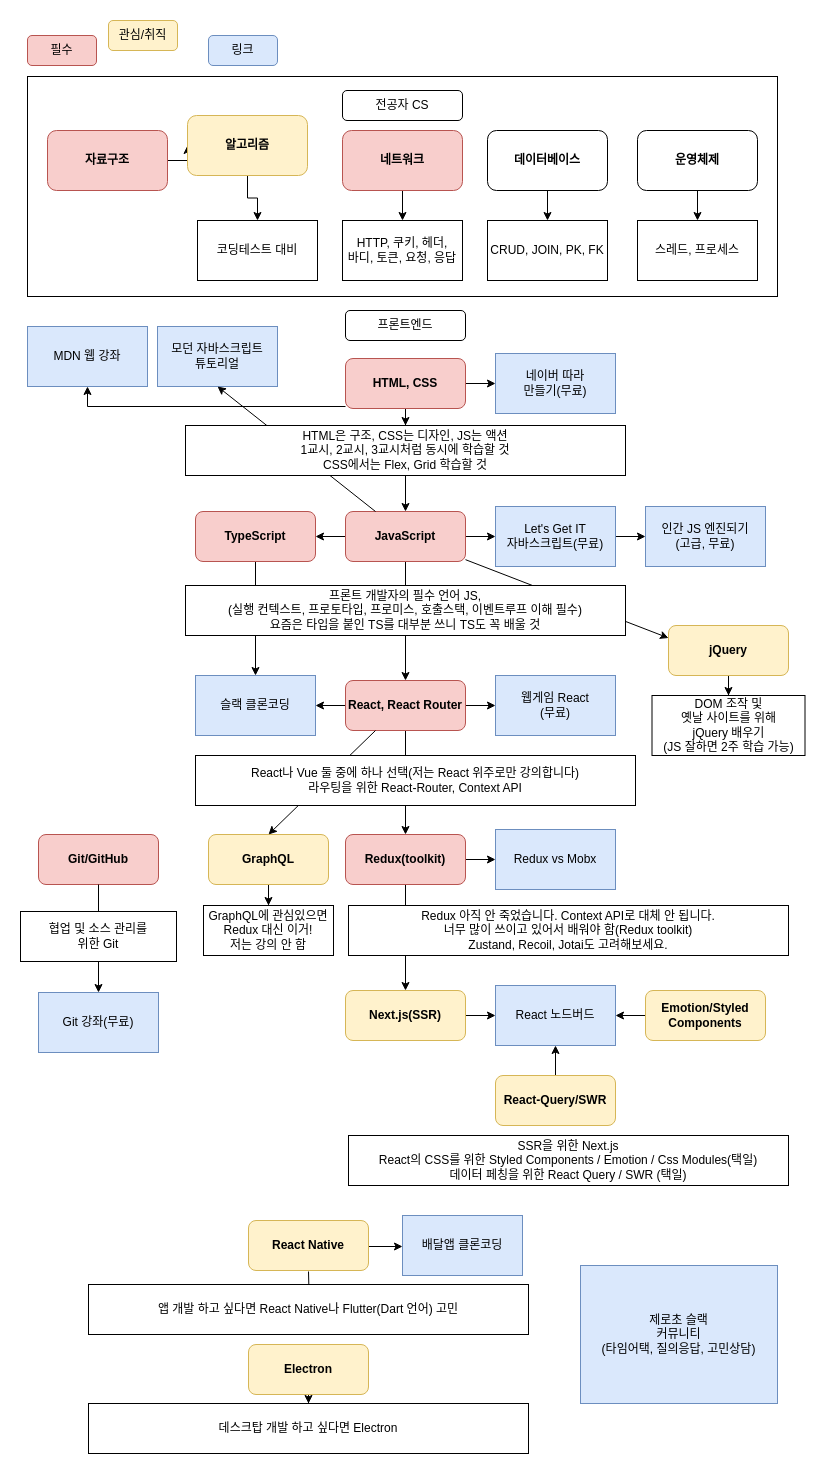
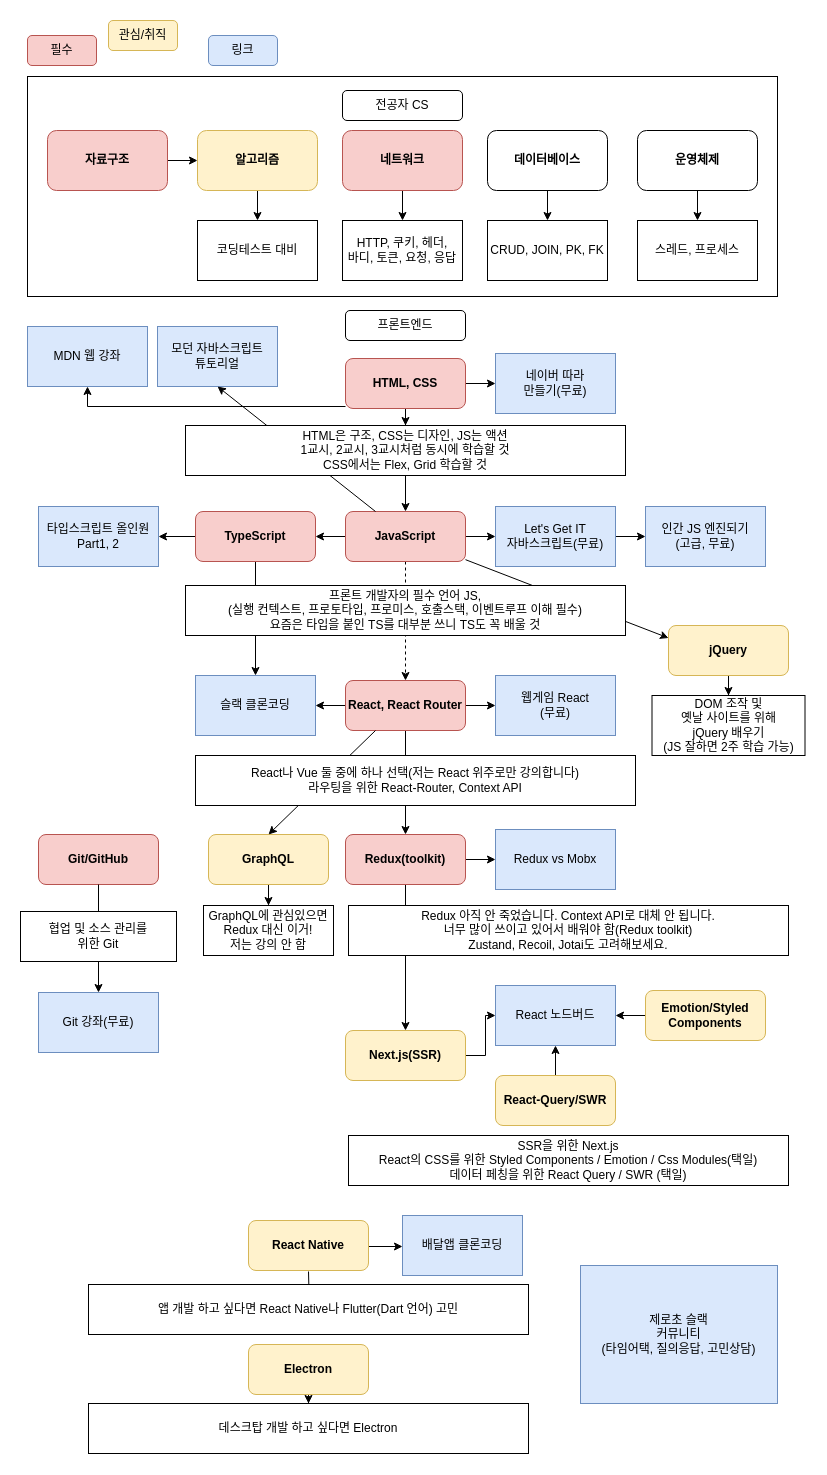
(248, 146) -> (258, 161)
none -> (99, 537)
none -> (178, 537)
(406, 654) -> (406, 654)
(406, 1016) -> (406, 1056)
